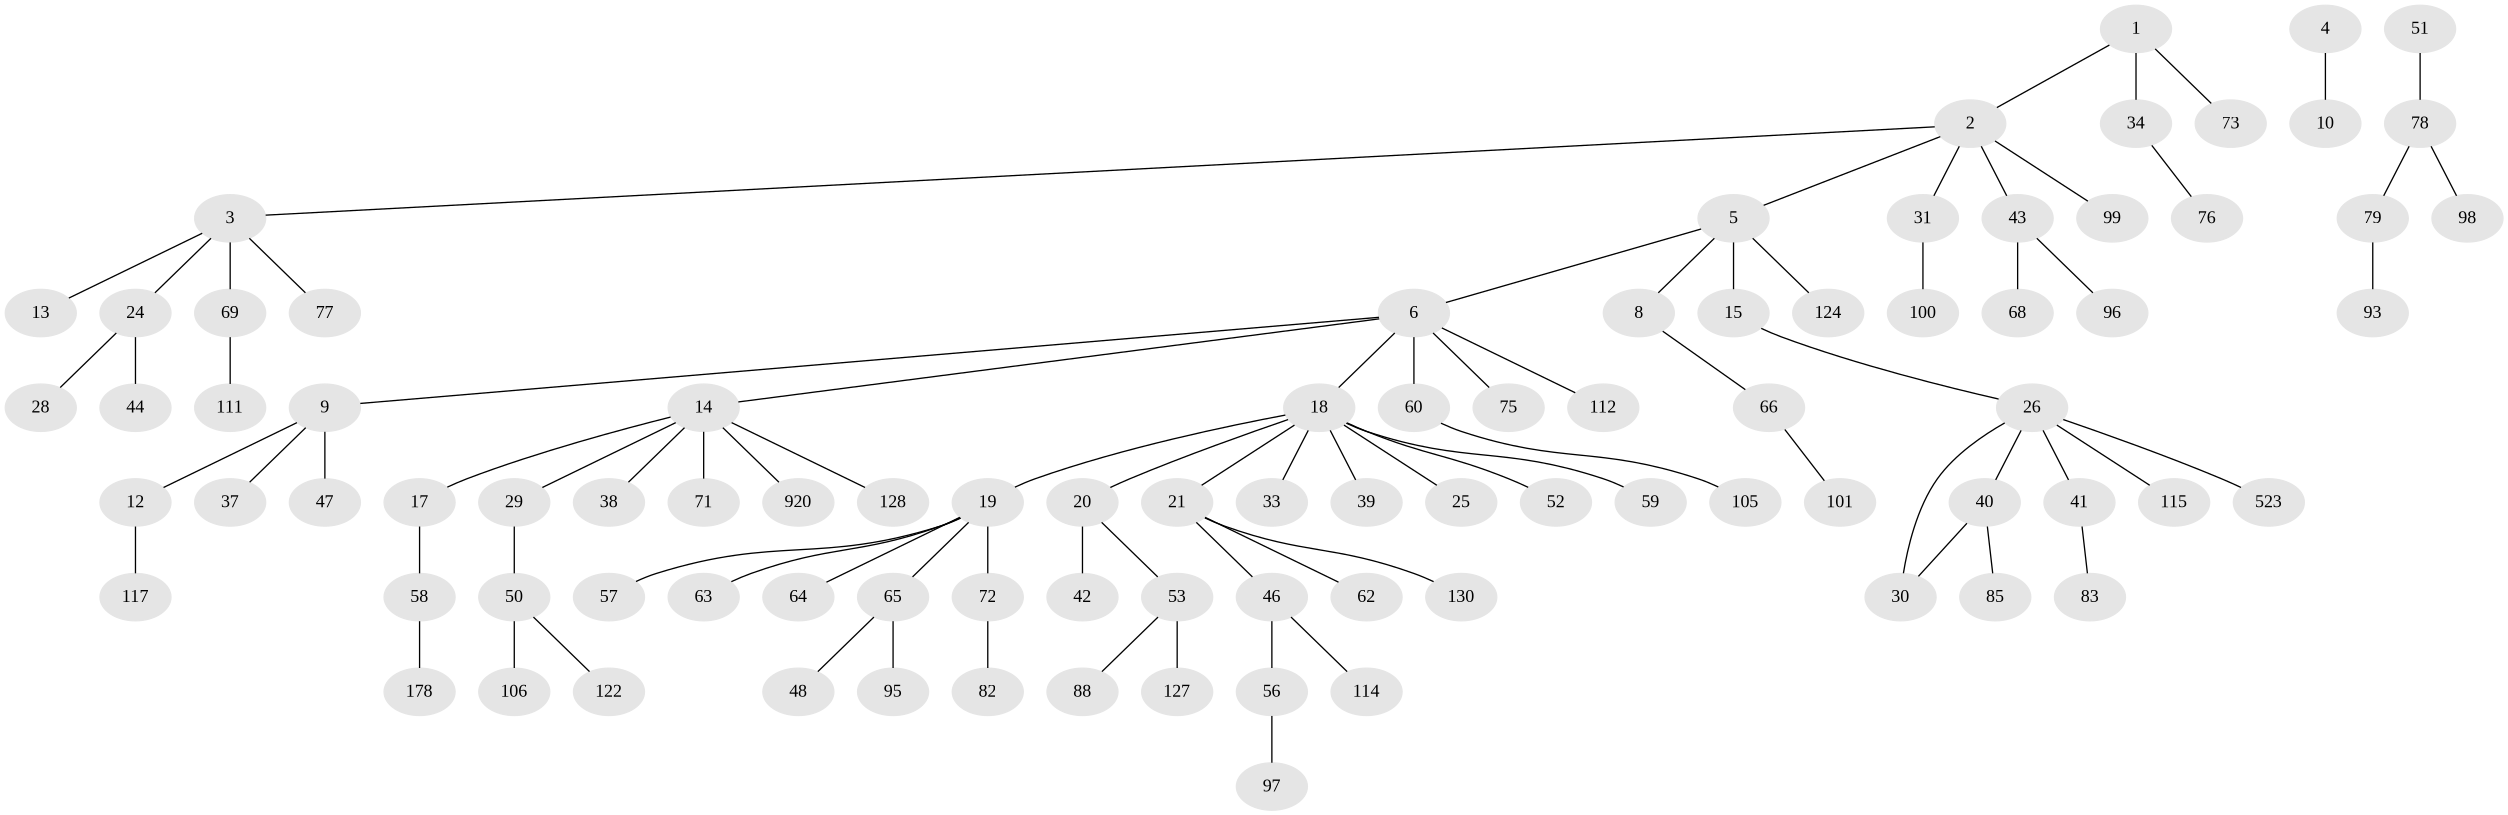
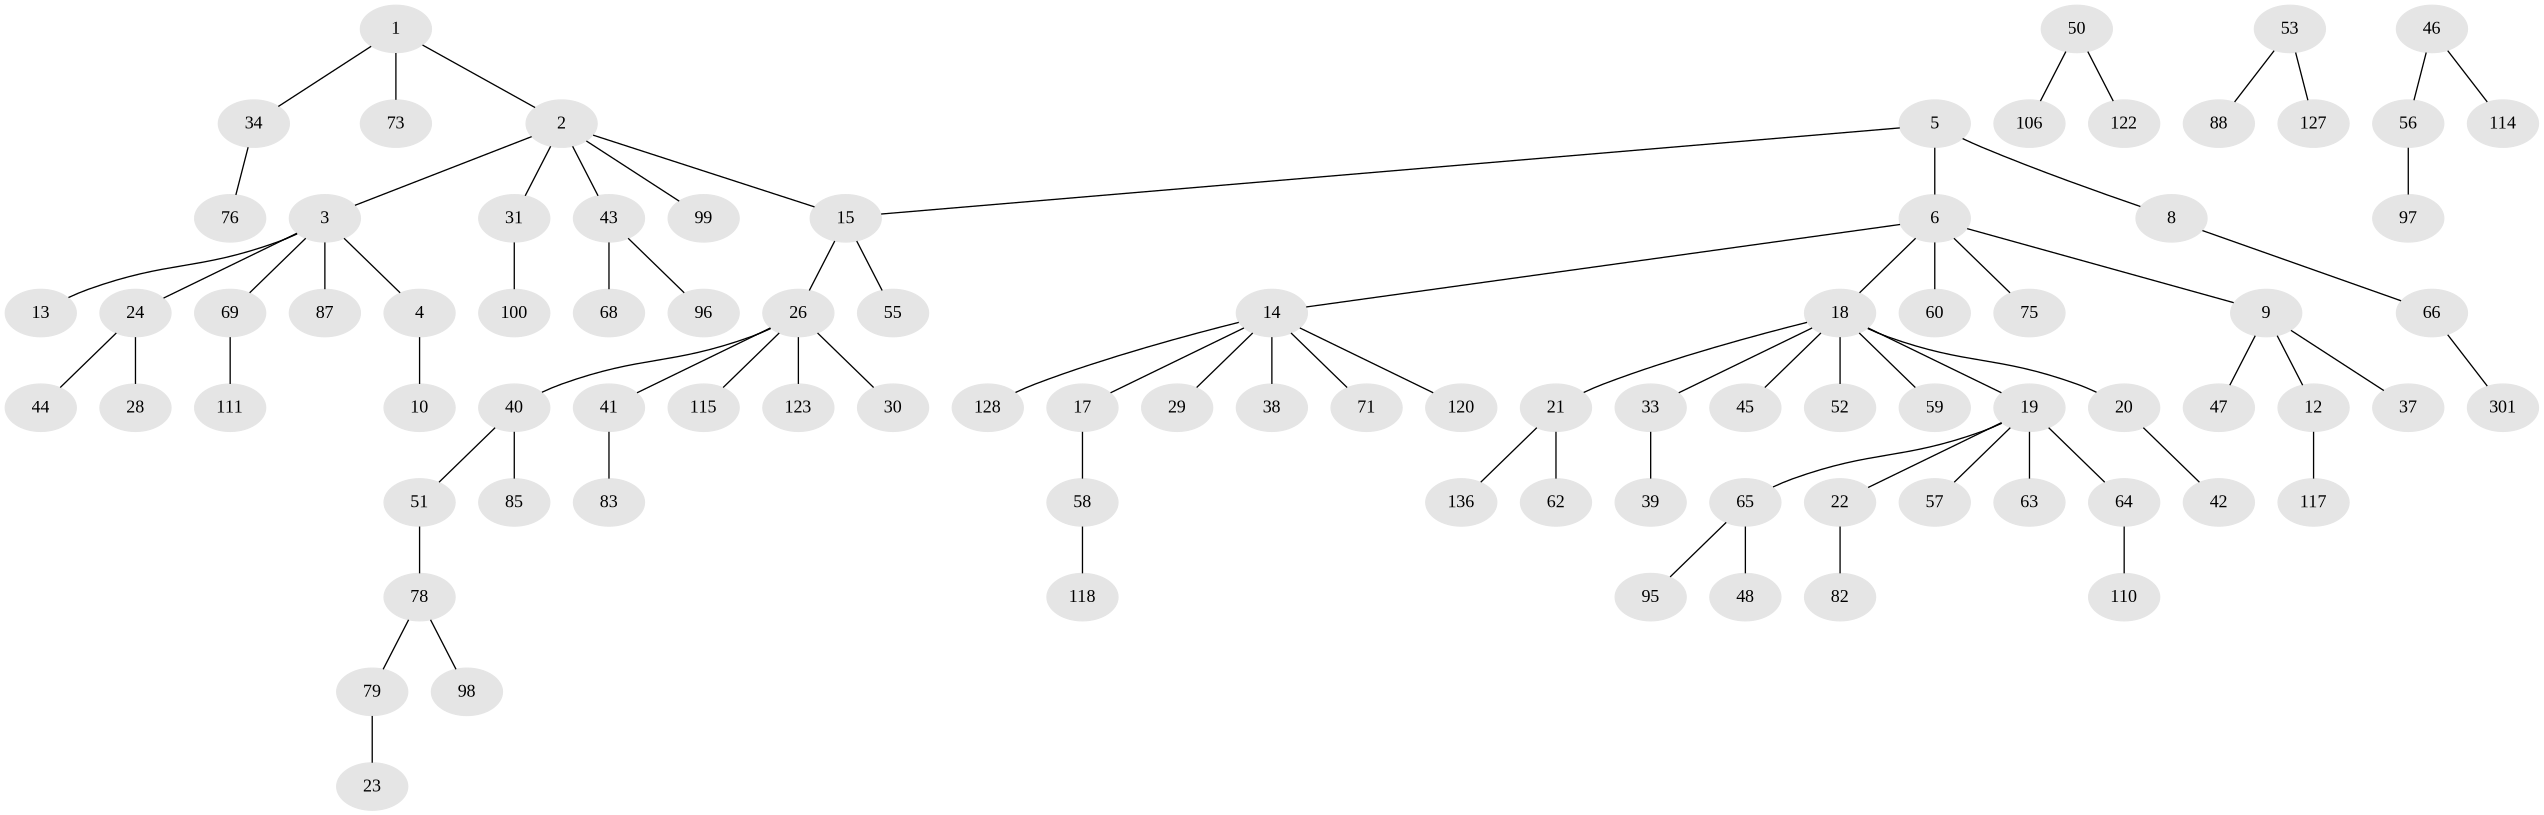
(1852, 171) -> (704, 171)
none -> (372, 266)
(325, 313) -> (325, 313)
none -> (893, 313)
(1828, 313) -> none
(2373, 313) -> (372, 787)
(1603, 408) -> none
(1343, 455) -> (1651, 455)
(798, 502) -> (1461, 408)
(1461, 502) -> (1745, 408)
(1745, 502) -> none
(1840, 502) -> (2503, 408)
(2269, 502) -> (798, 408)
(514, 550) -> none
(1130, 550) -> none
(1224, 550) -> none
(1943, 550) -> (467, 455)
(988, 597) -> (1840, 502)
(1461, 597) -> (1461, 502)
none -> (2124, 597)
(420, 692) -> (1082, 597)
